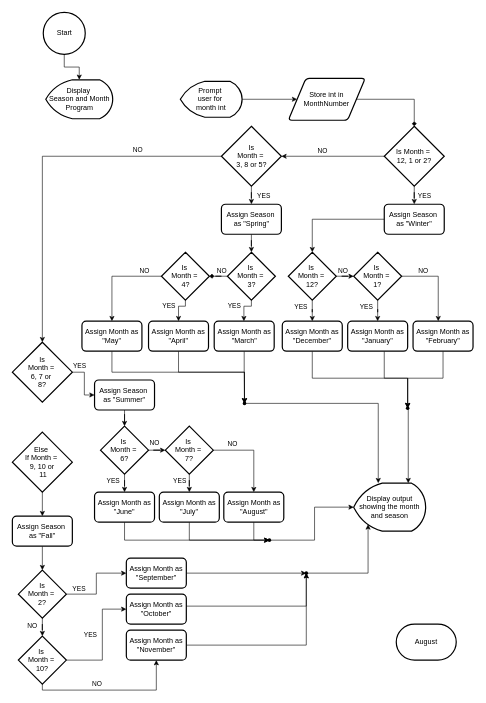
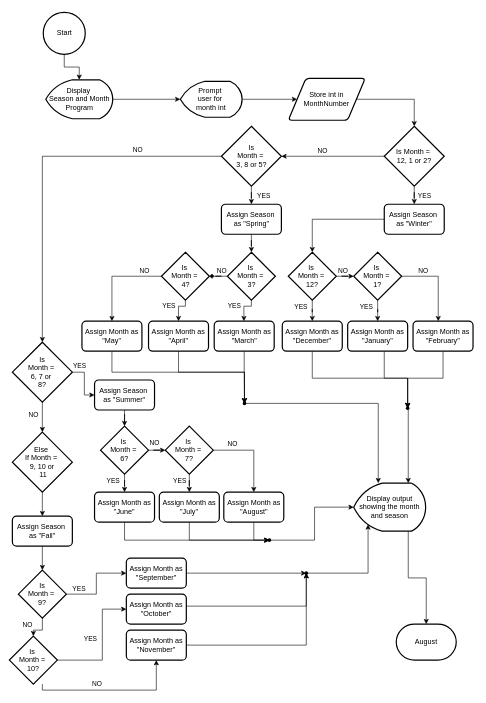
none -> (174, 99)
(414, 120) -> (414, 120)
none -> (42, 415)
none -> (408, 577)
(42, 594) -> (42, 594)
(42, 660) -> (33, 660)
